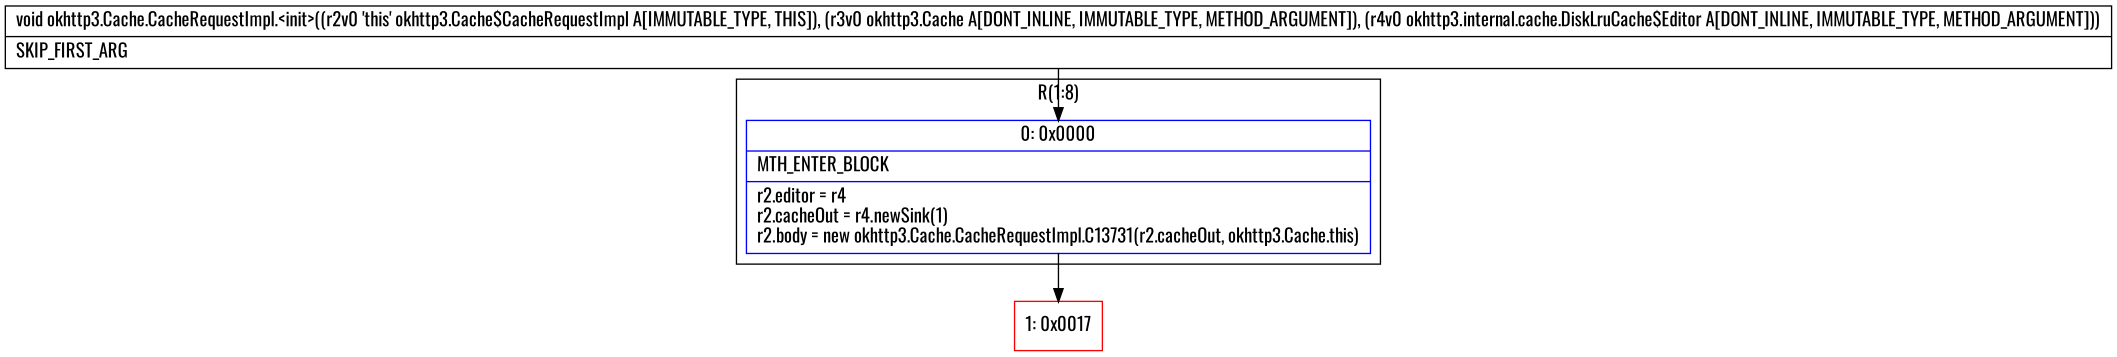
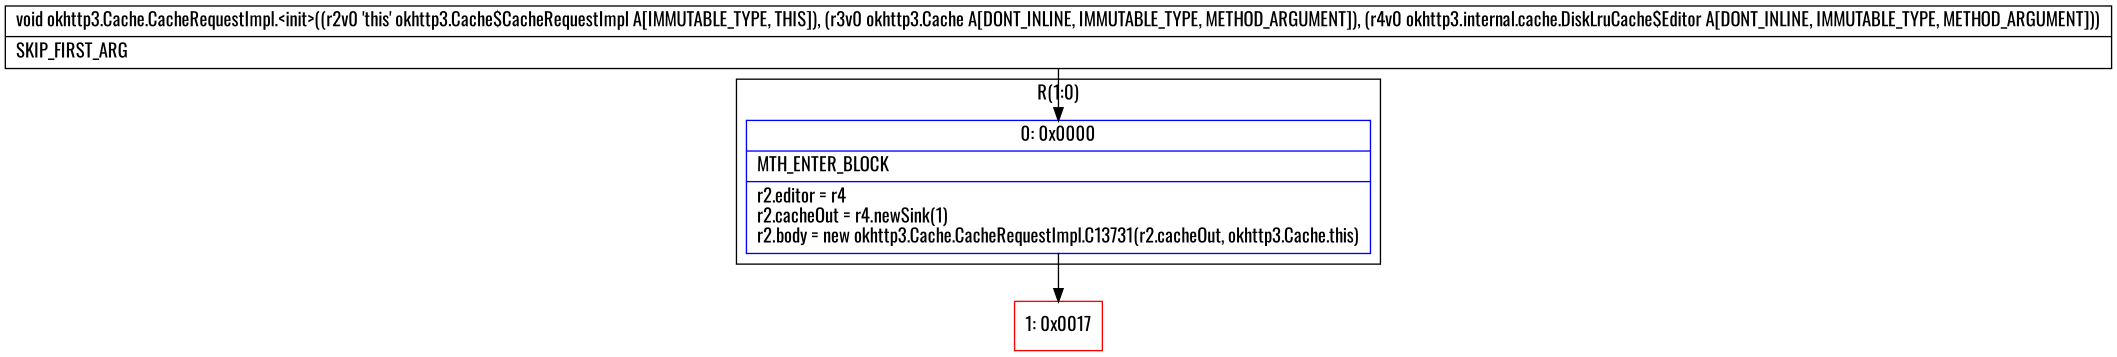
(1058, 94) -> (1058, 94)
